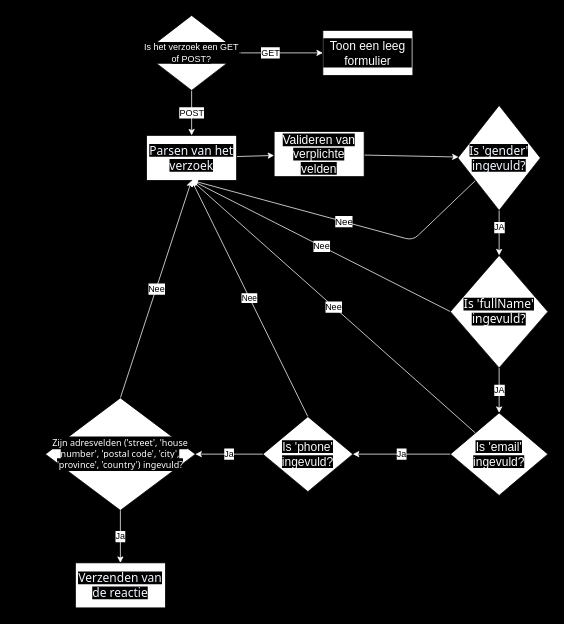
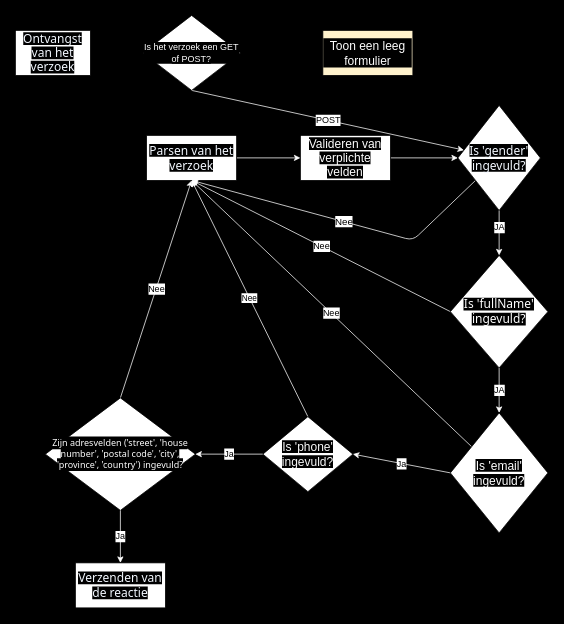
none -> (53, 53)
(270, 53) -> none
(368, 53) -> (368, 53)
(192, 110) -> (325, 120)
(319, 154) -> (345, 158)
(499, 454) -> (499, 473)
